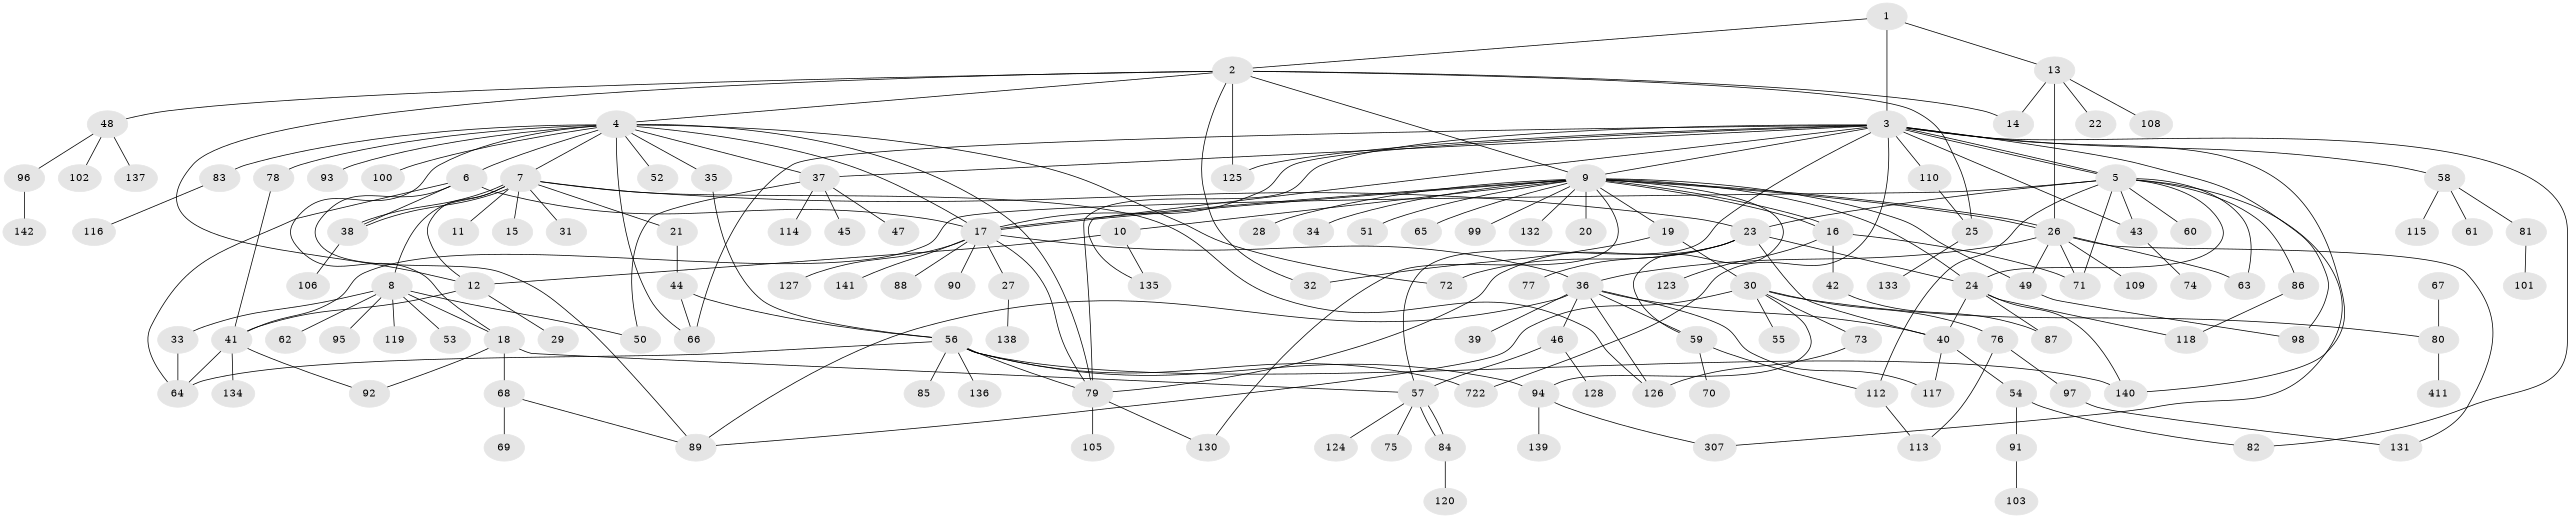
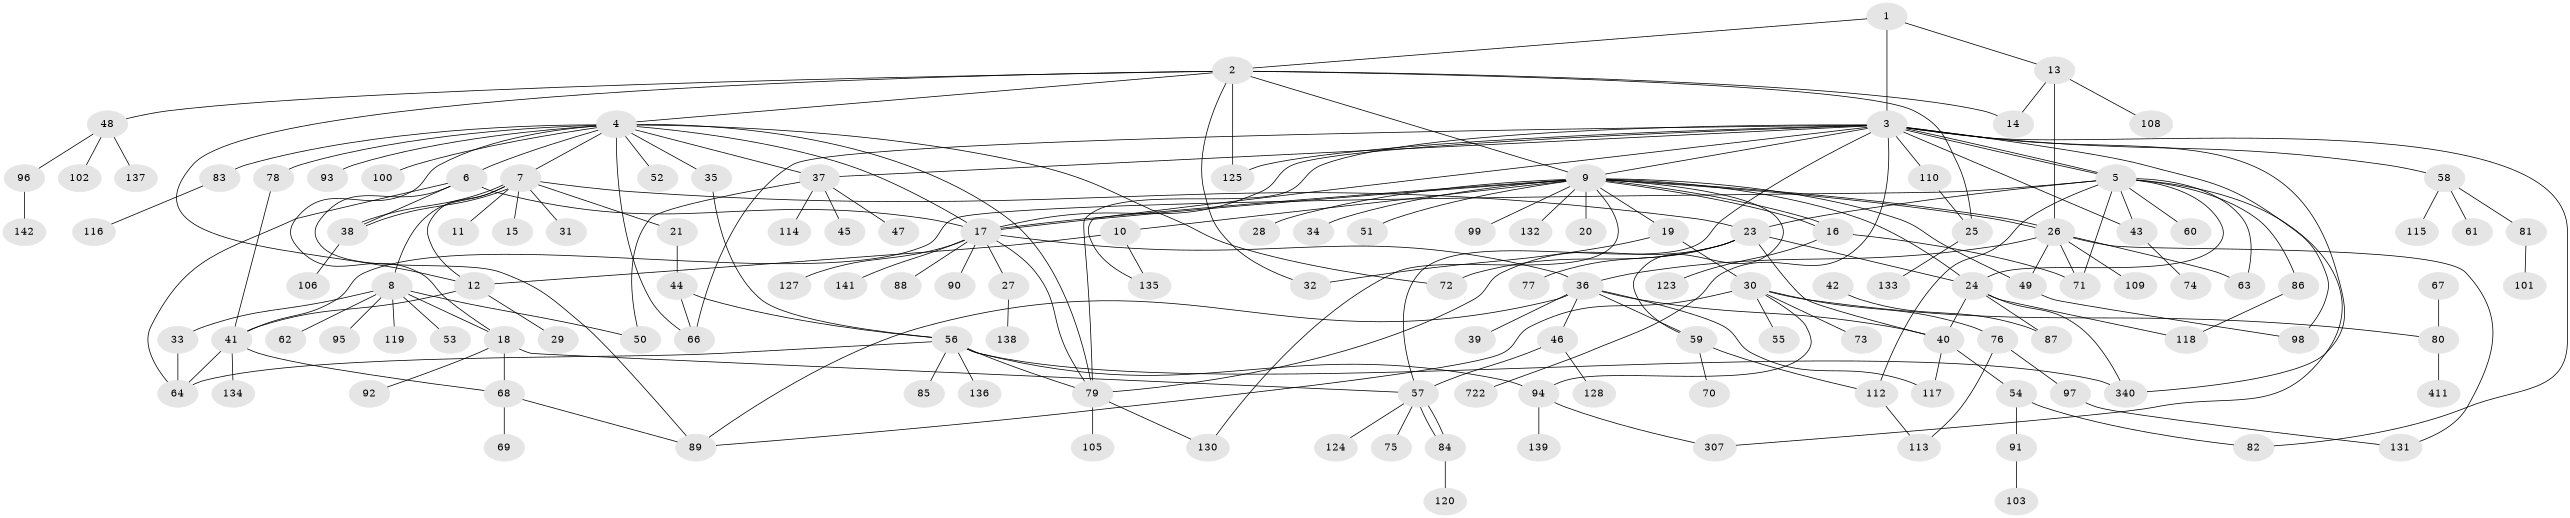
(2096, 124) -> none
(1421, 232) -> none
(1833, 259) -> none
(1213, 369) -> none
(304, 371) -> (365, 374)
(1654, 394) -> none
(2126, 394) -> (2126, 394)
